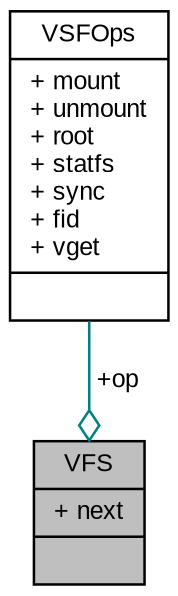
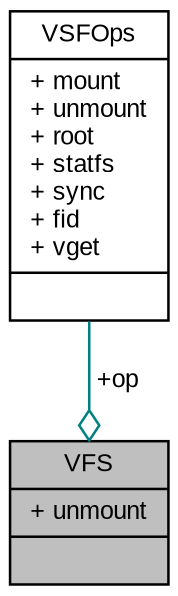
(89, 512) -> (89, 512)
